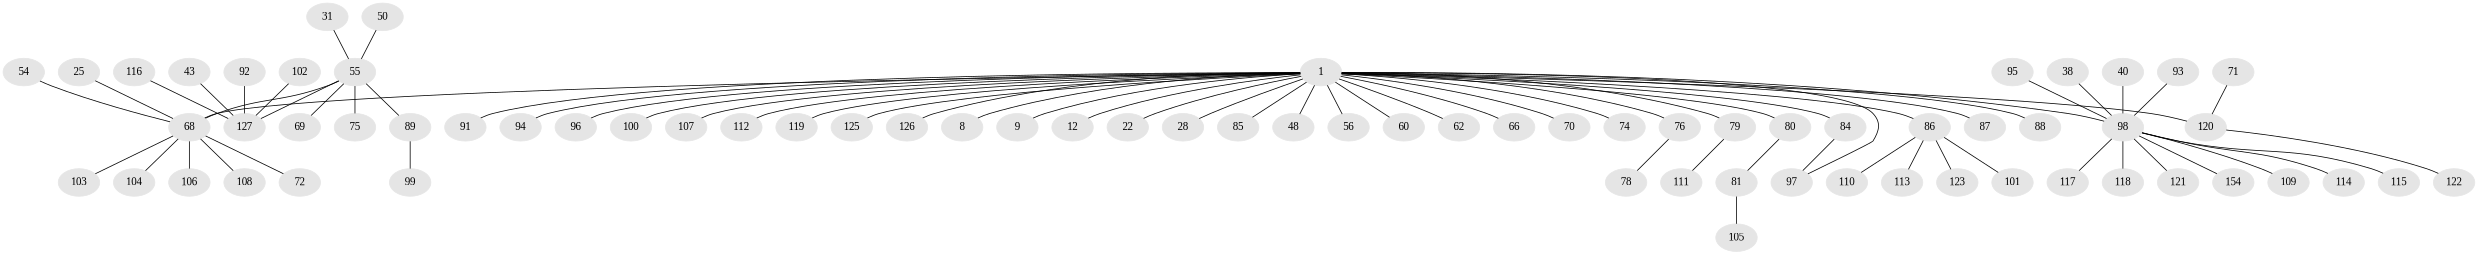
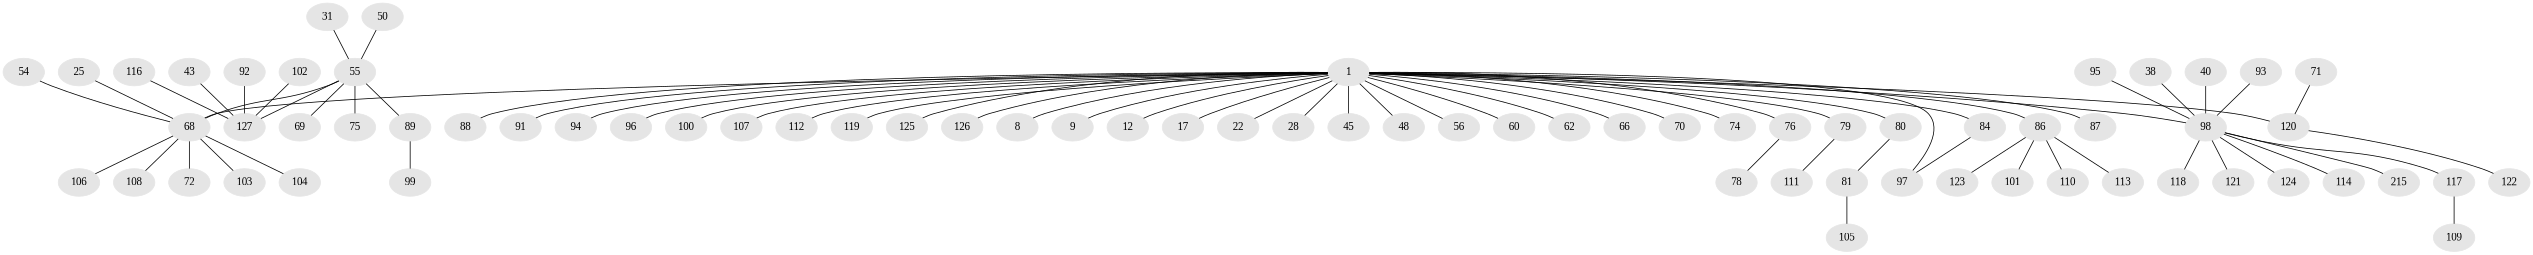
none -> (1183, 127)
(1238, 127) -> (1349, 127)
(2215, 153) -> (2454, 210)
(2233, 182) -> (2288, 182)
(2399, 182) -> (2399, 182)
